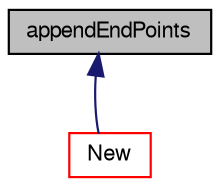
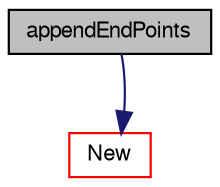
(95, 105) -> (125, 83)
